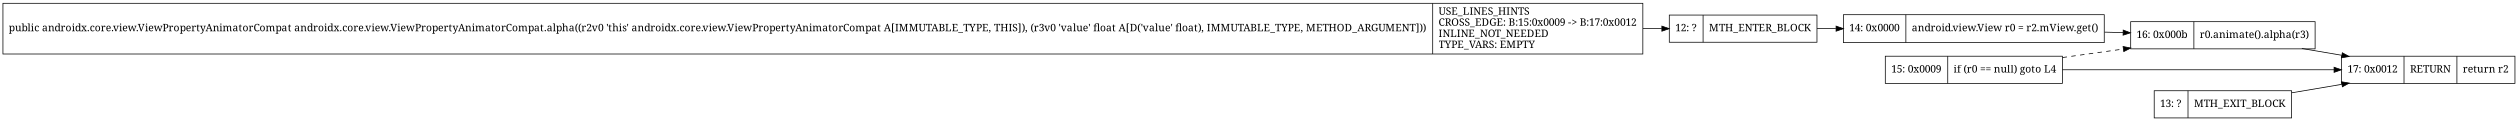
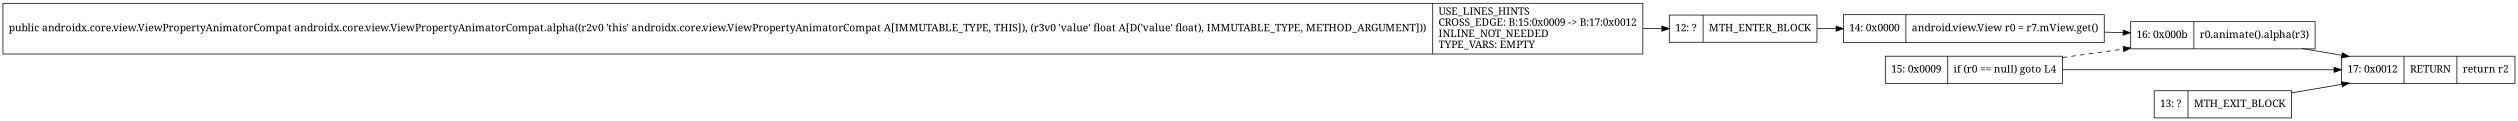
(2005, 28) -> (2005, 28)
